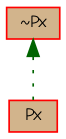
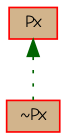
(33, 78) -> (33, 78)
